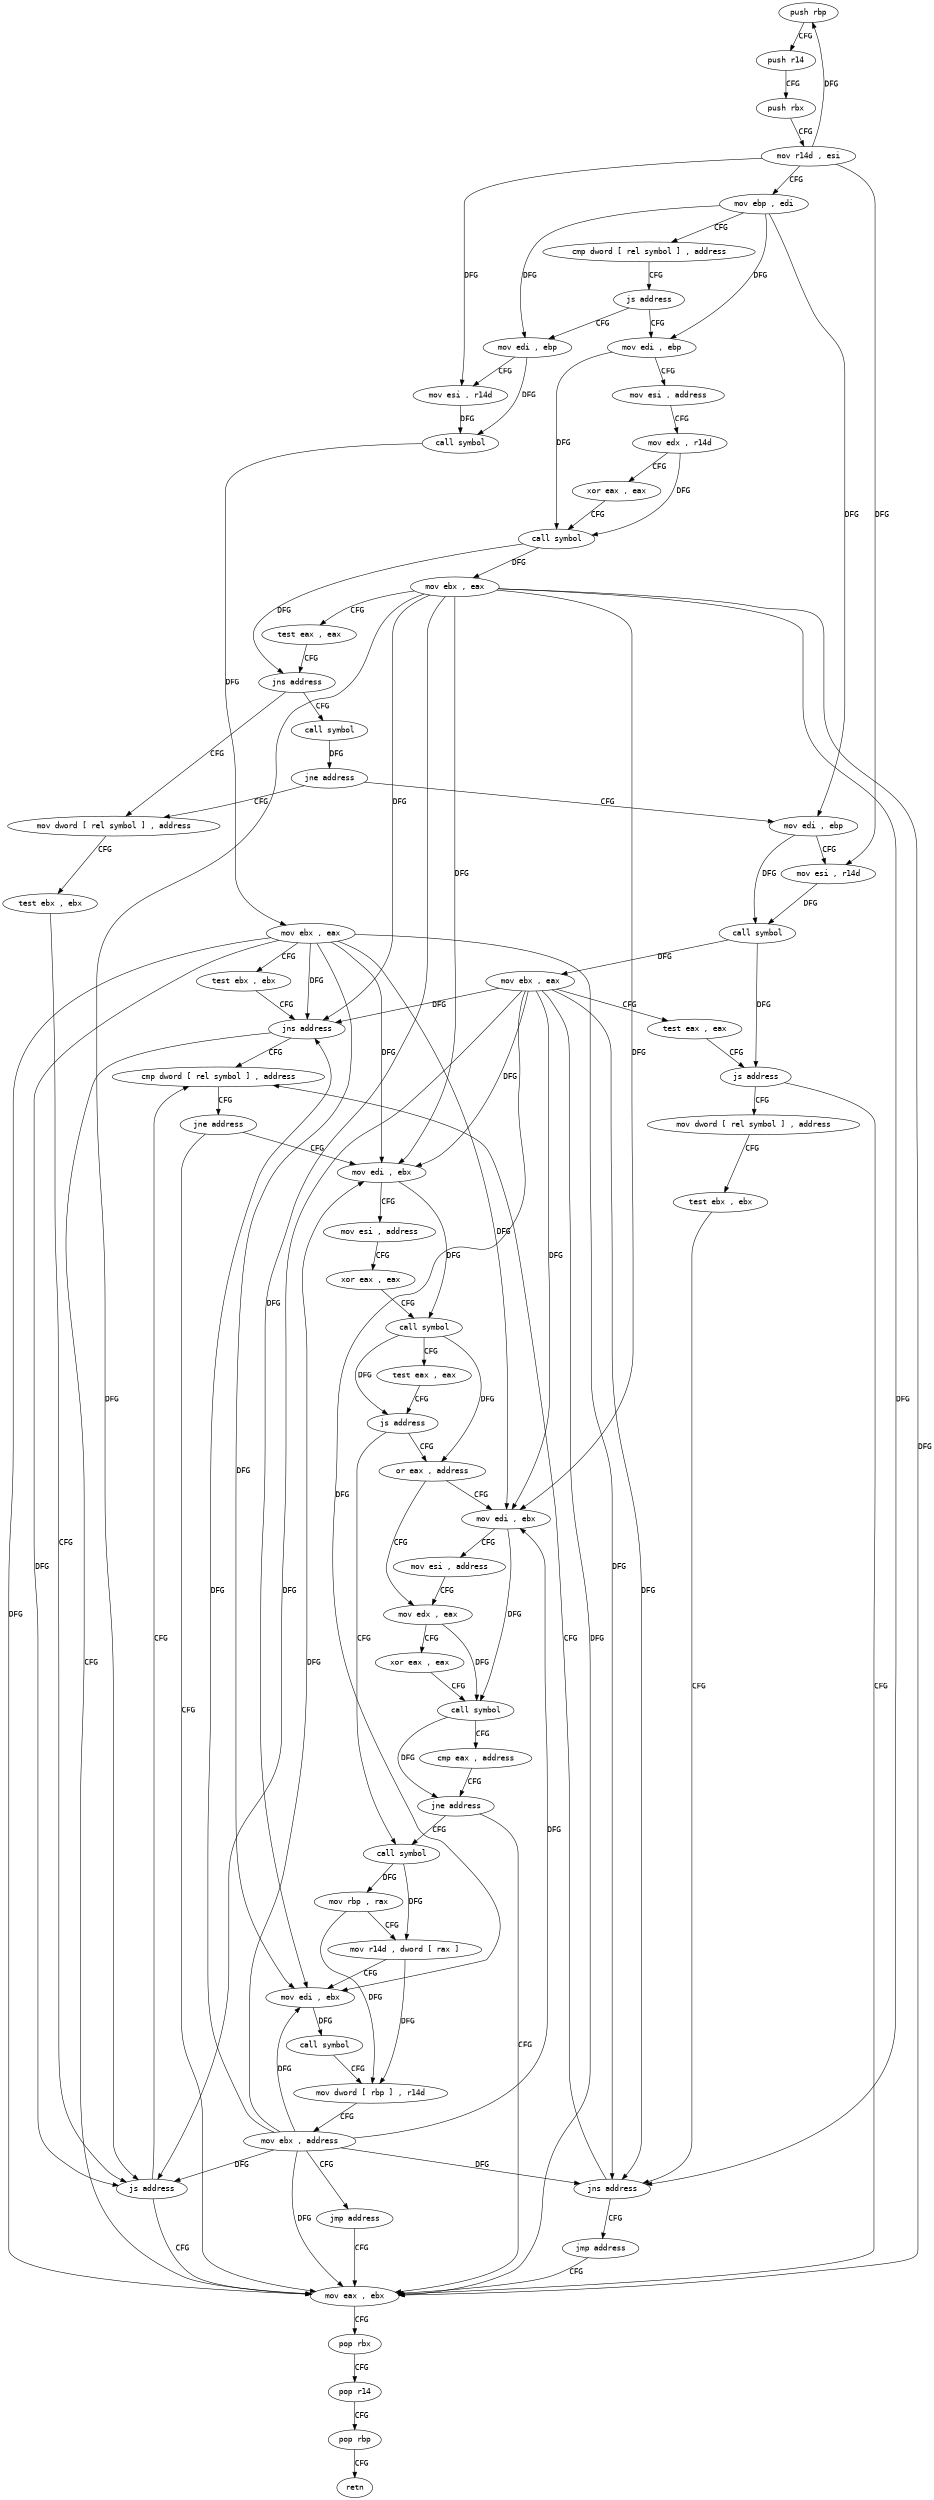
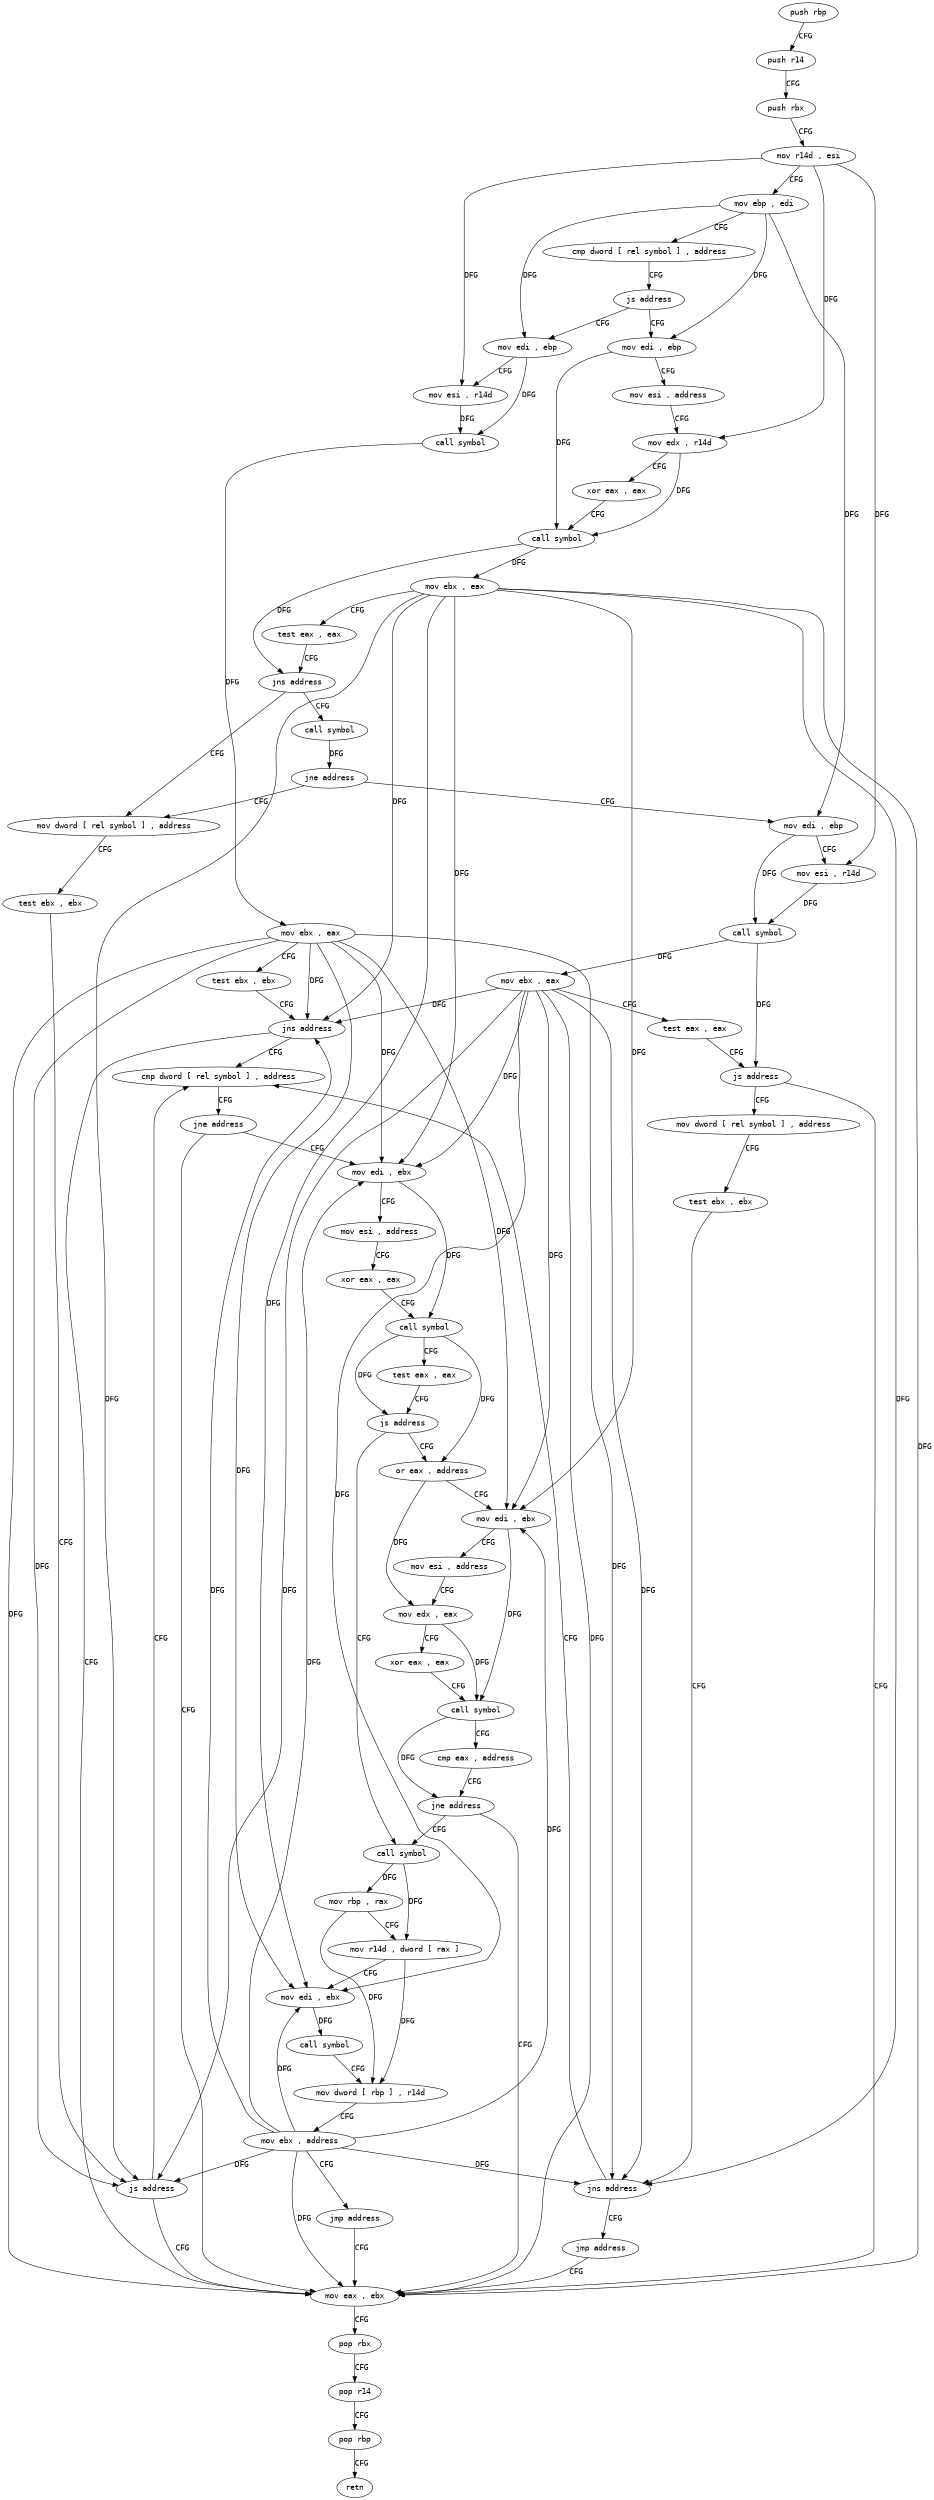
(824, 87) -> (824, 336)
(401, 1543) -> (401, 1543)
